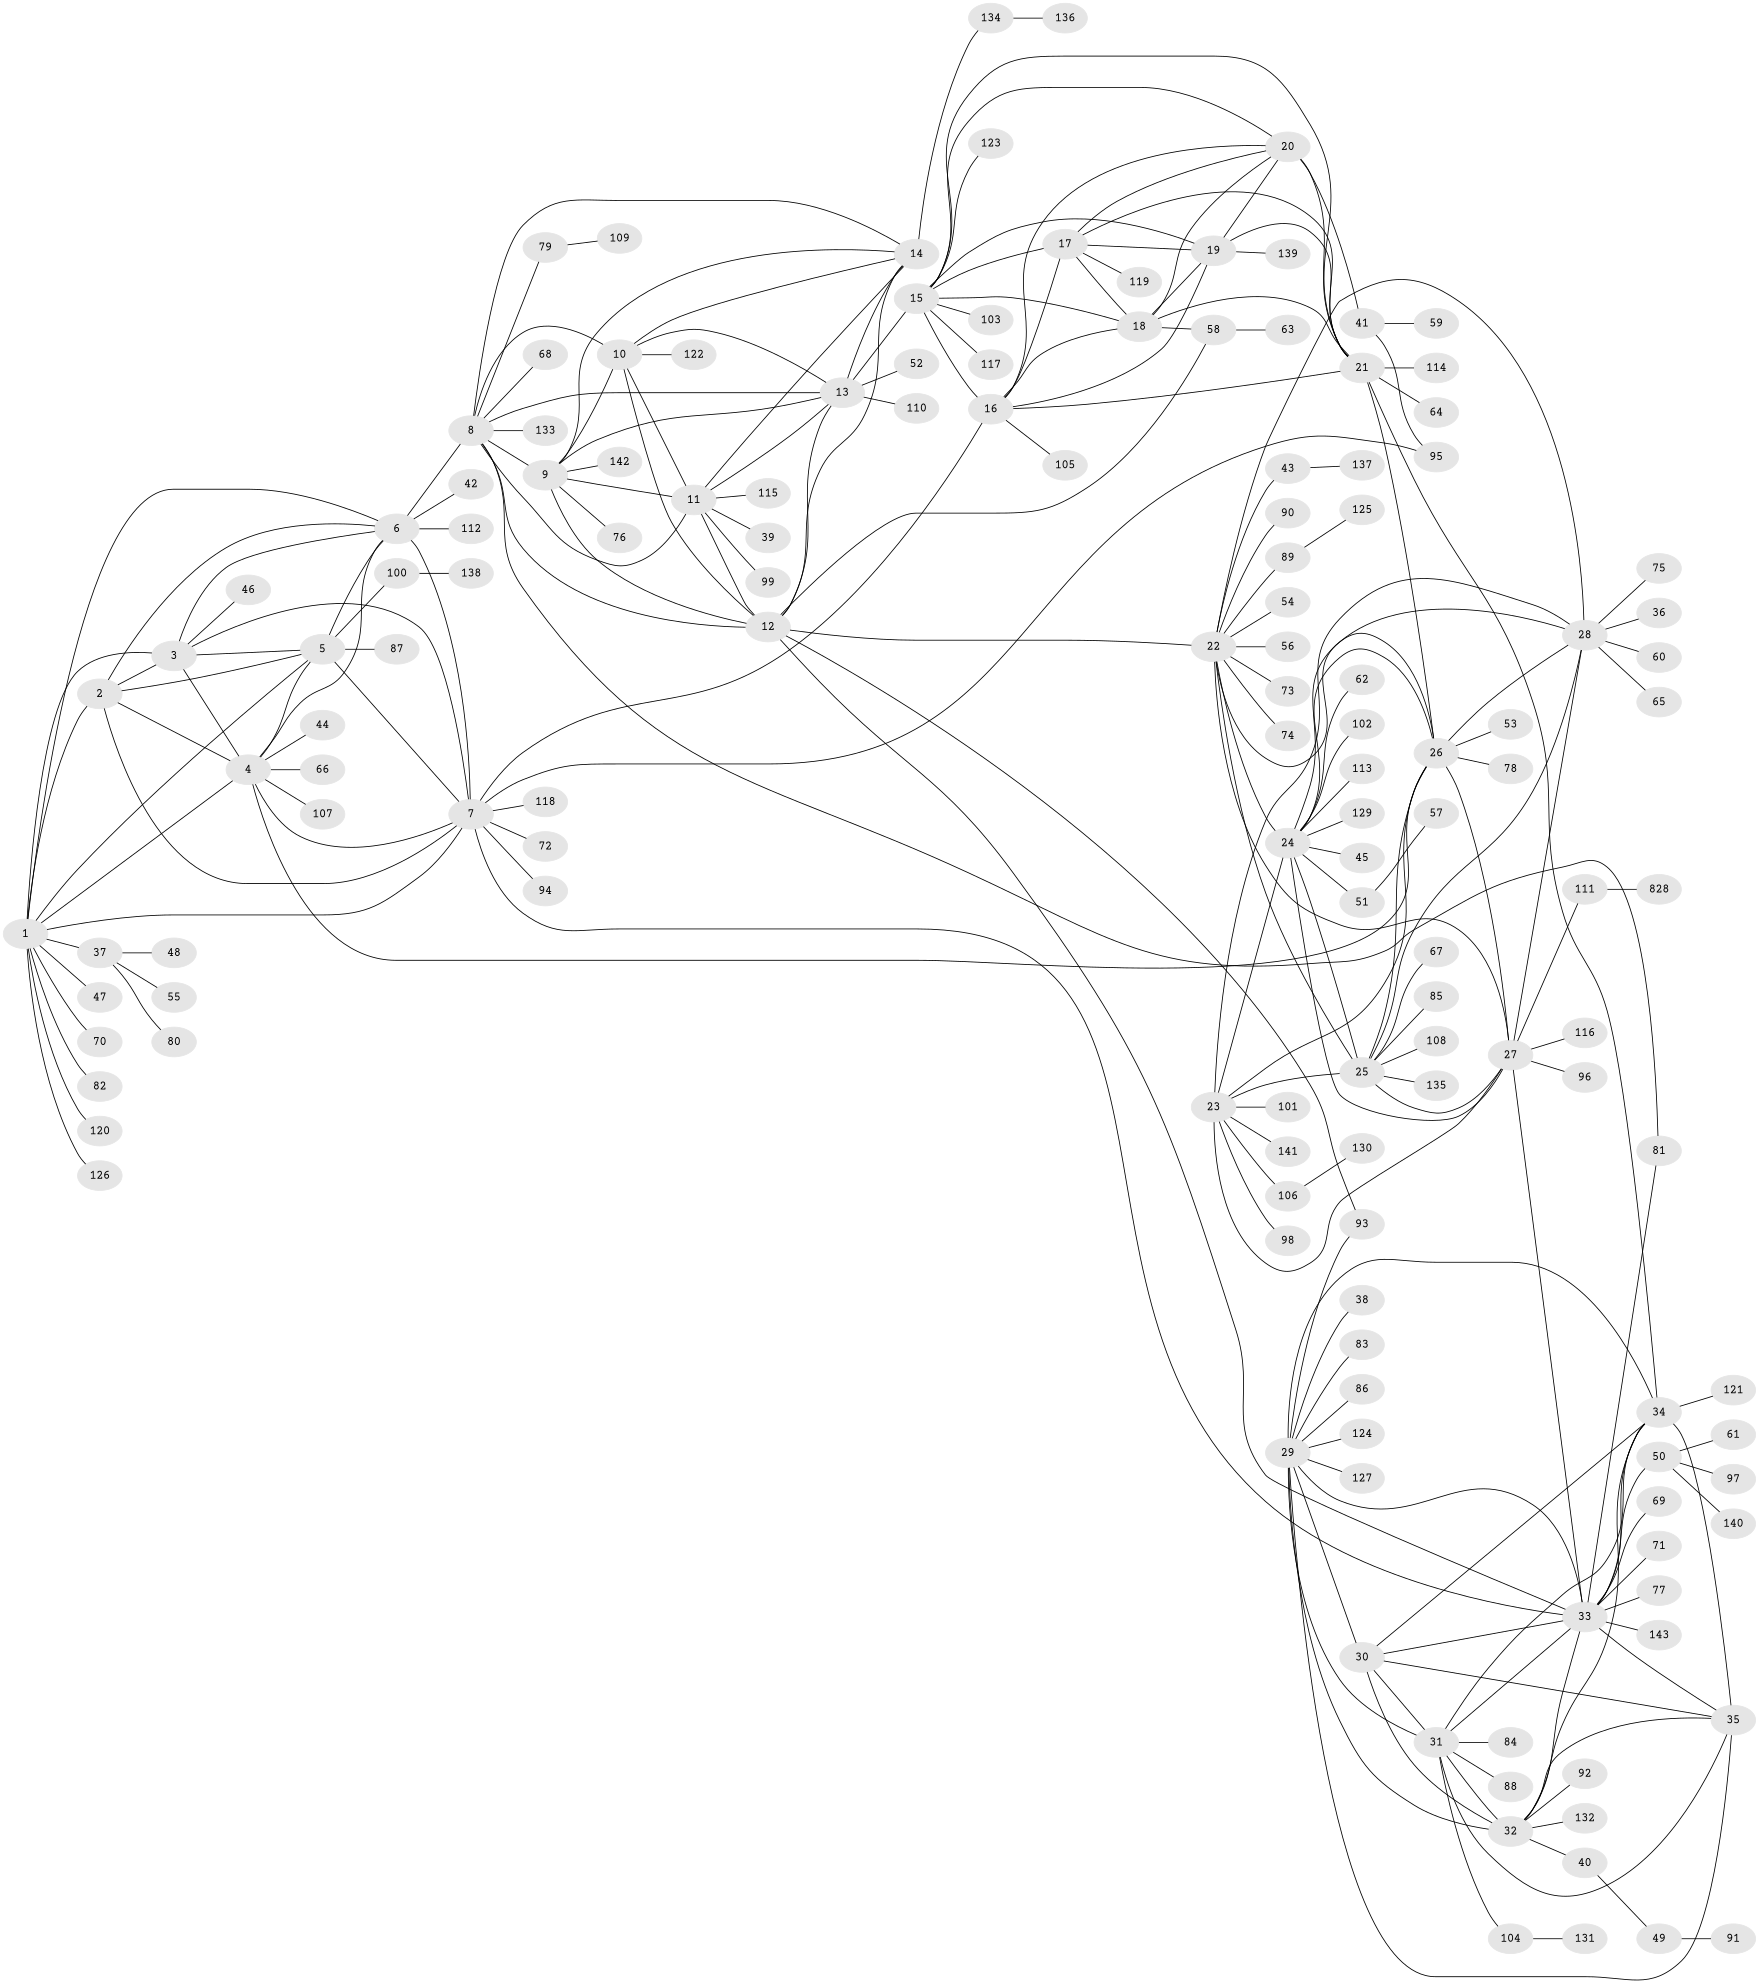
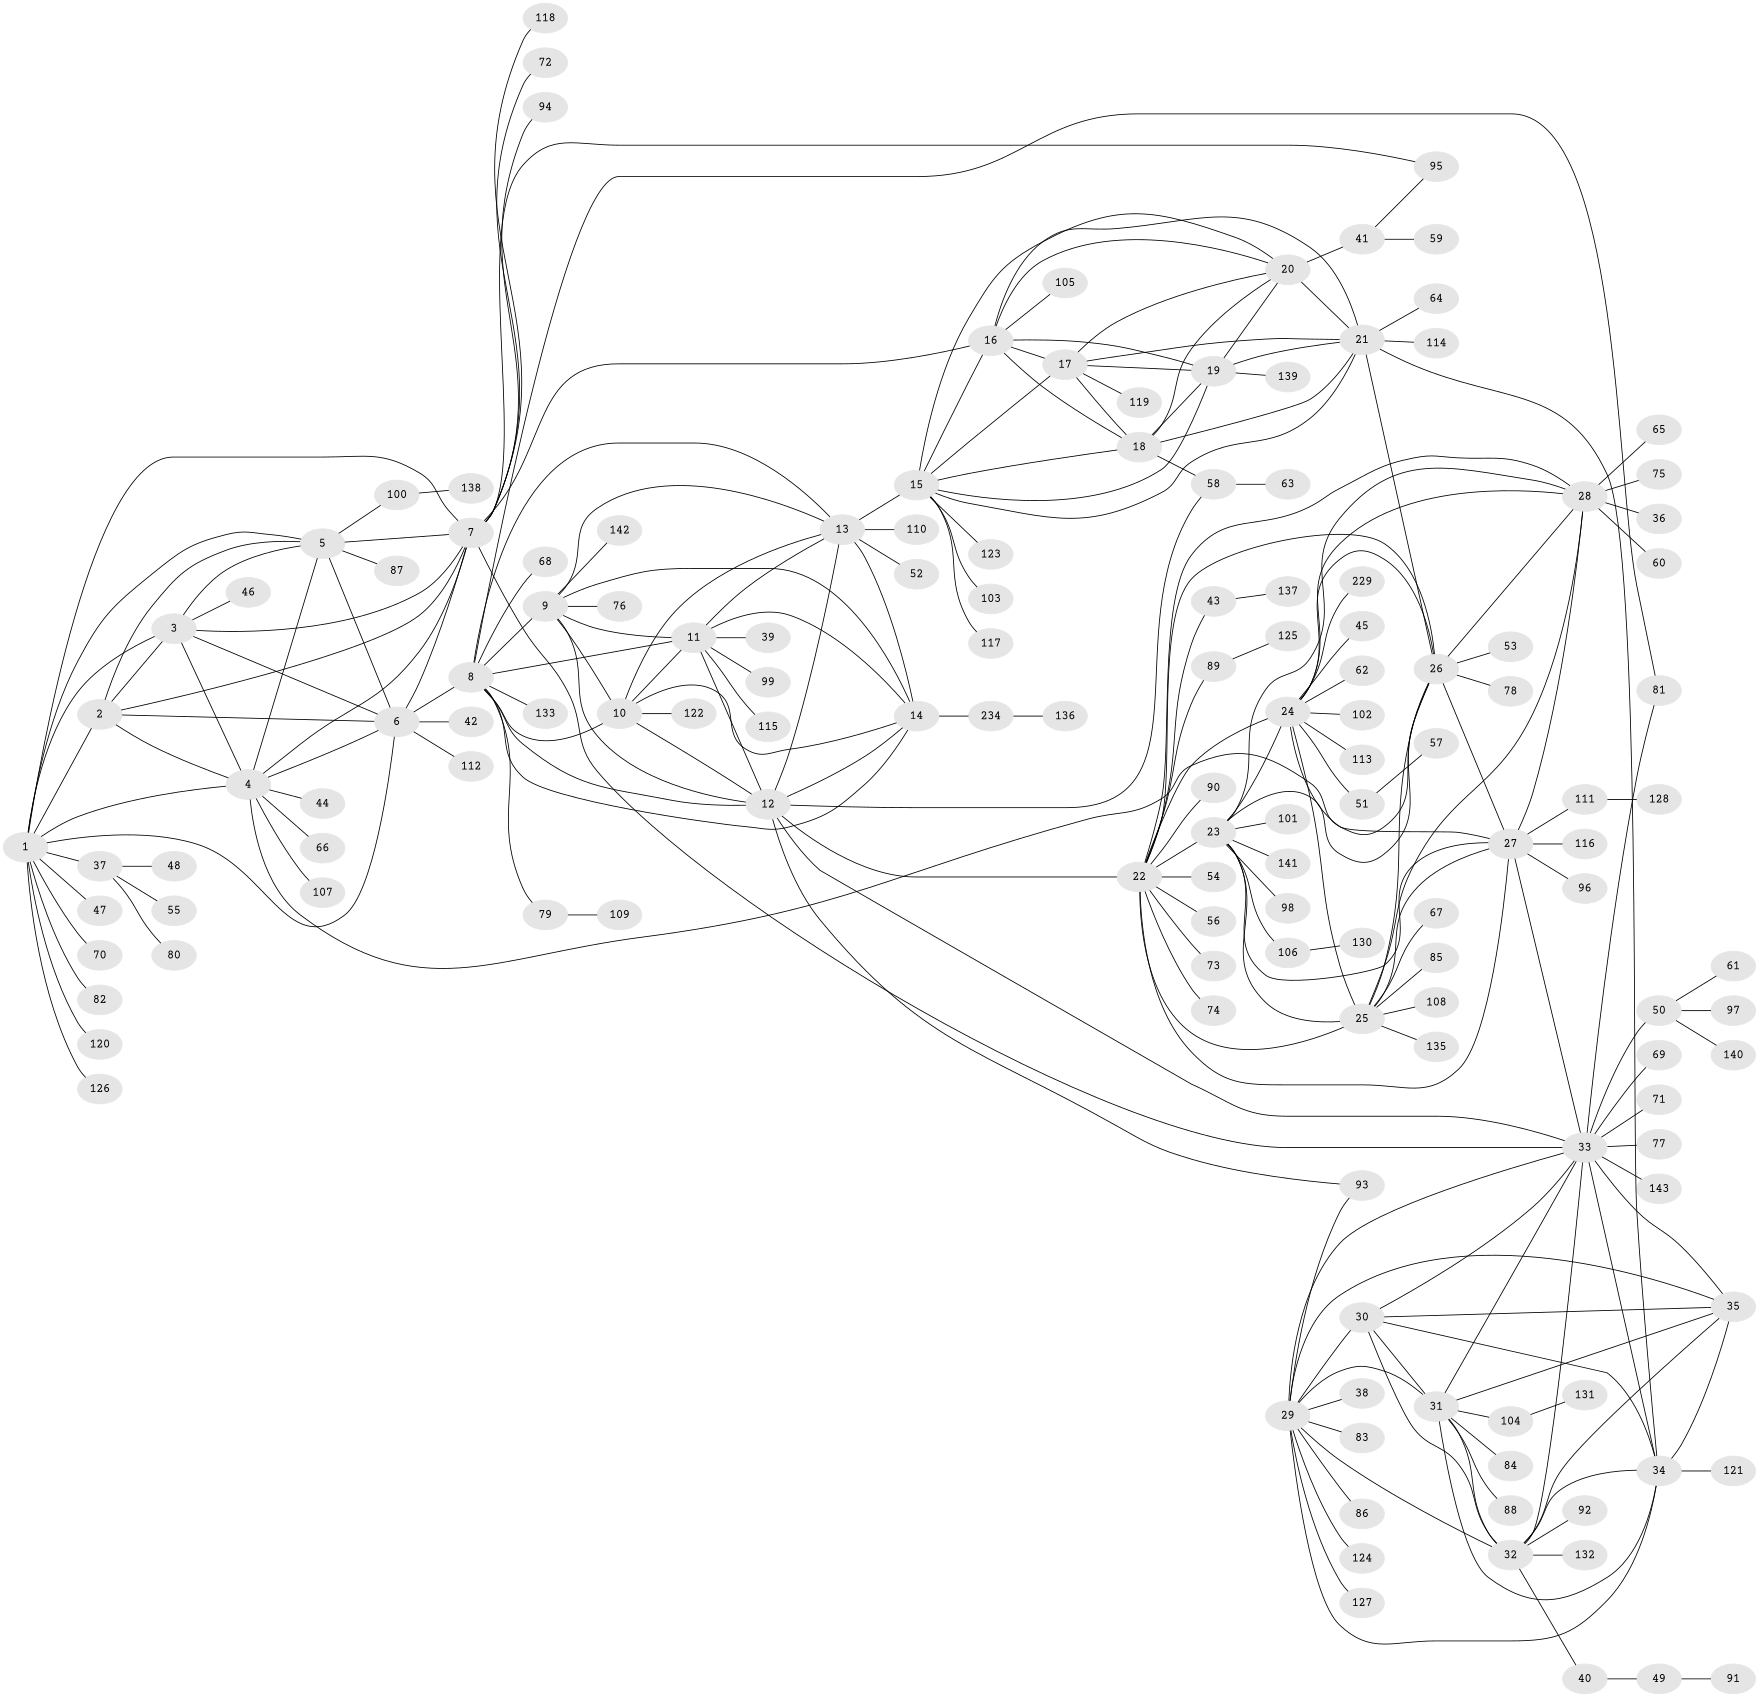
(991, 18) -> (991, 716)
(1362, 813) -> (1362, 582)
none -> (1176, 855)
(1659, 889) -> (1659, 799)
